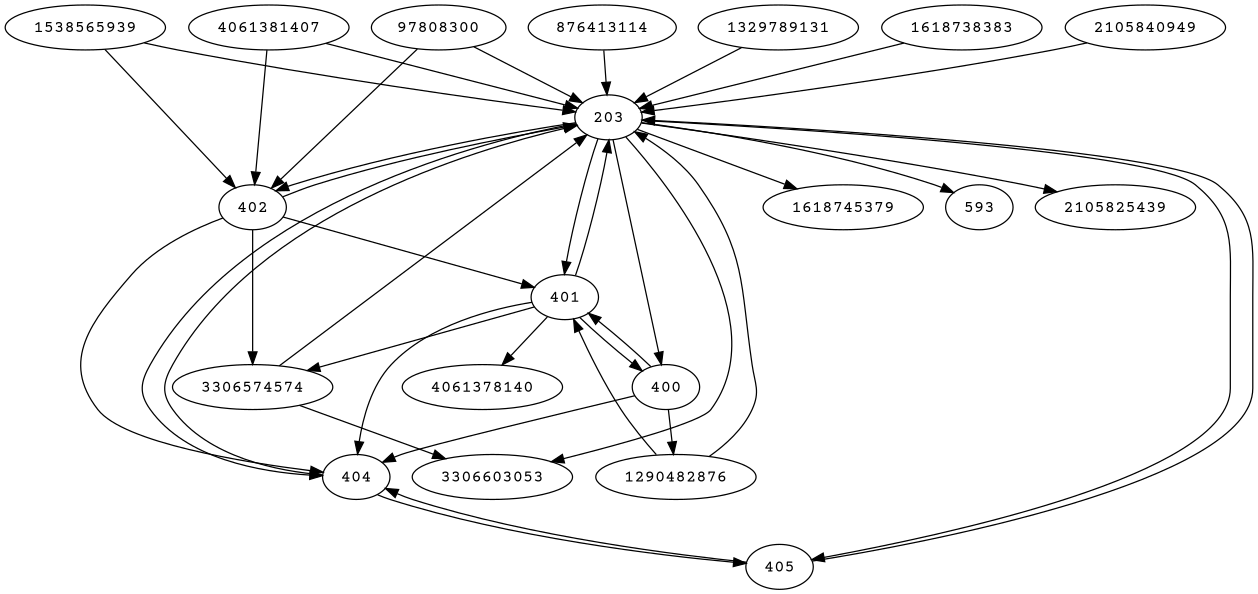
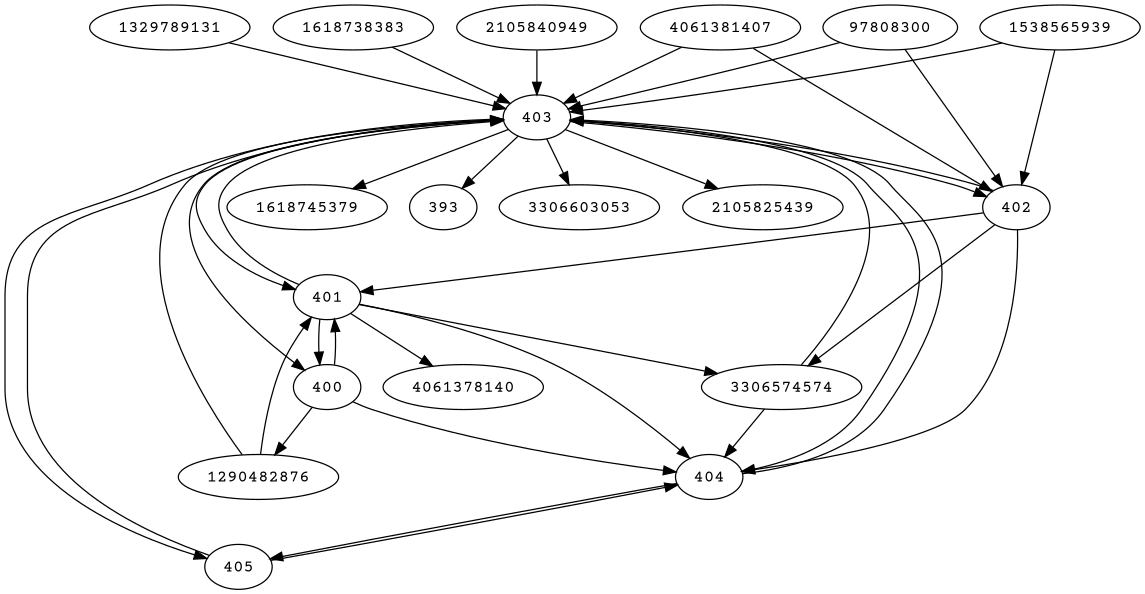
(602, 27) -> none
(608, 117) -> (537, 117)
(979, 207) -> (443, 207)
(370, 431) -> (749, 428)
